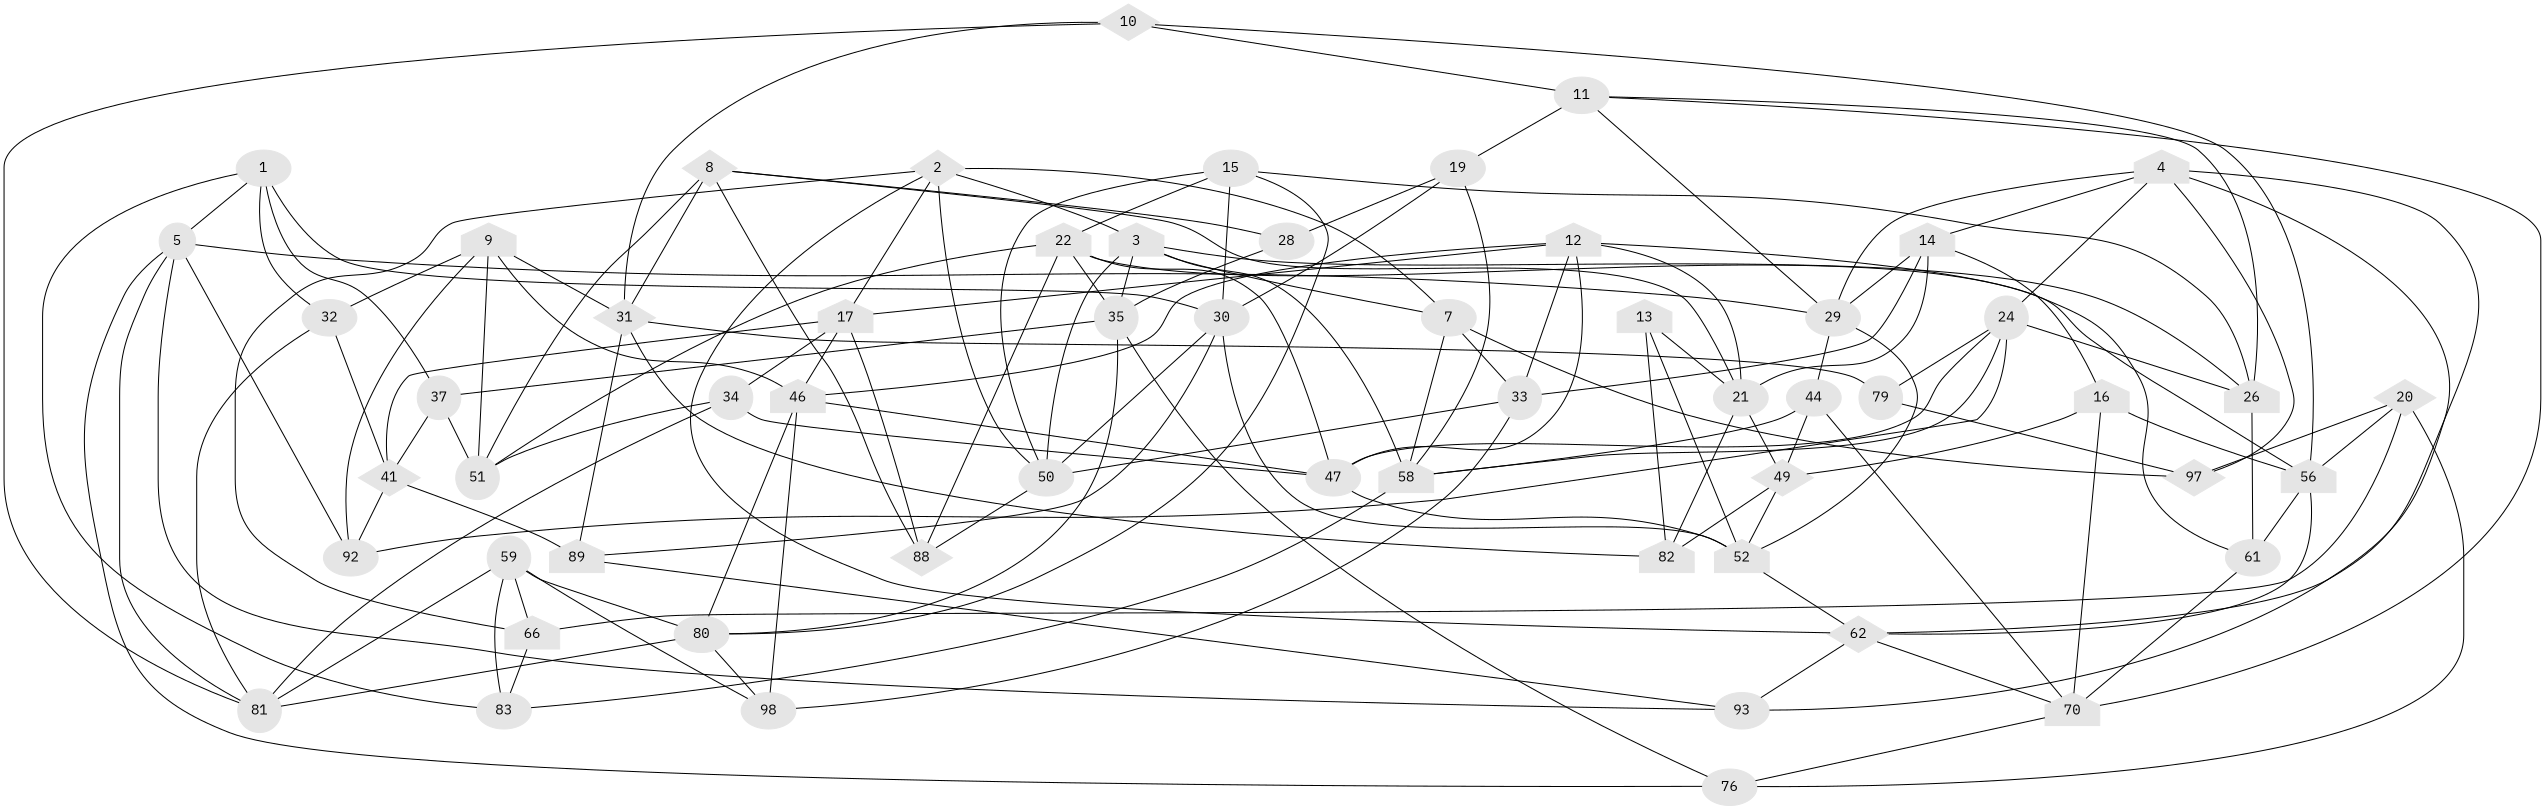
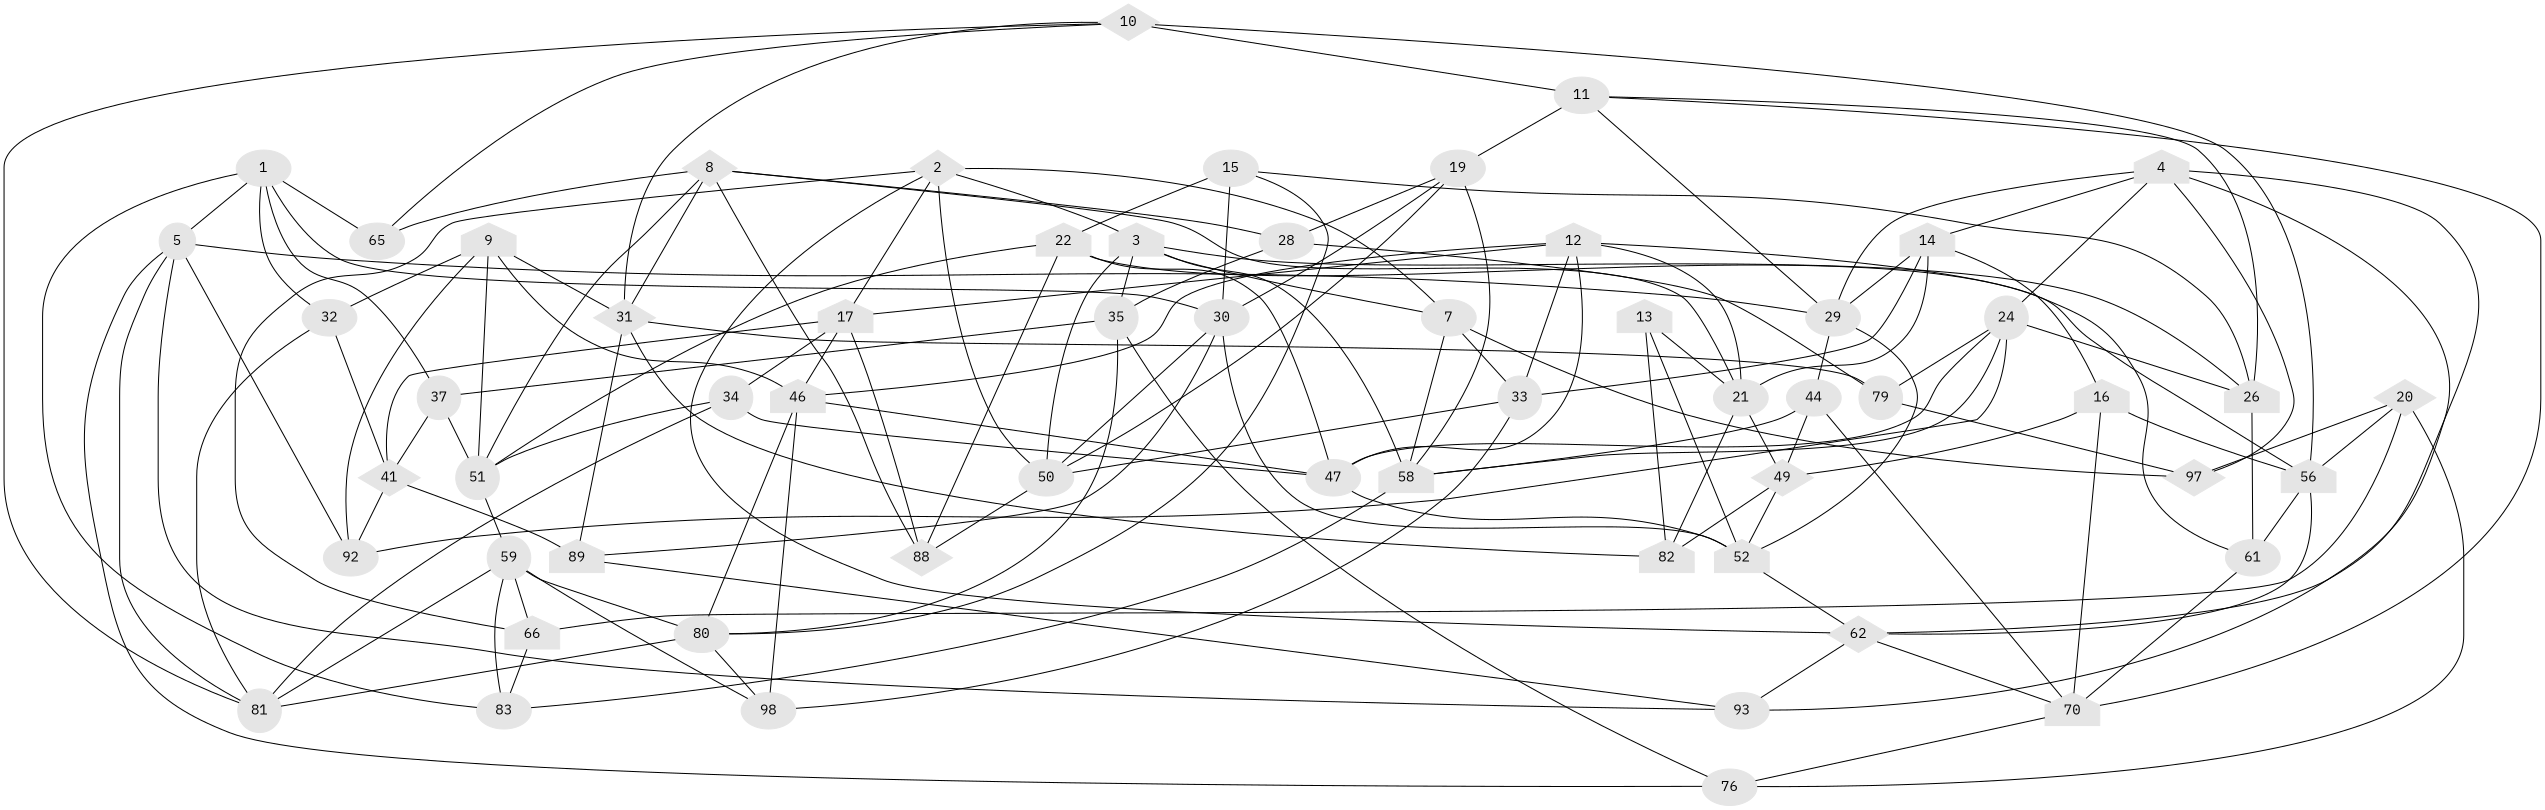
none -> (377, 241)
(1017, 241) -> (1266, 340)
(1081, 267) -> none
none -> (1672, 286)
none -> (496, 526)
